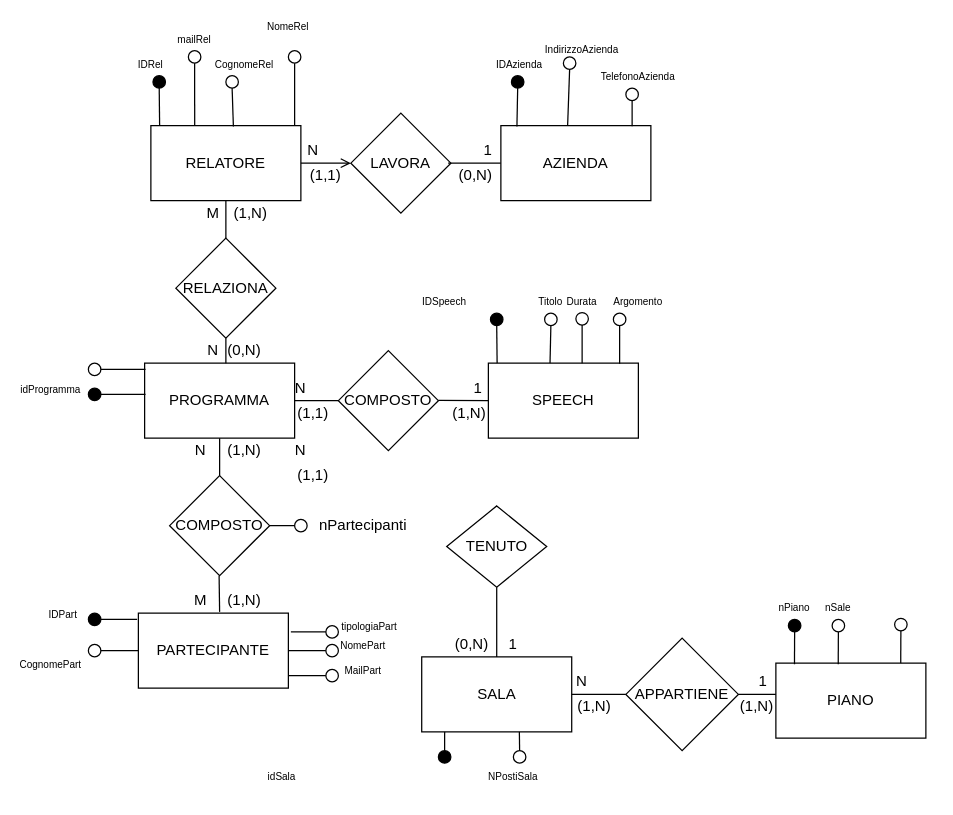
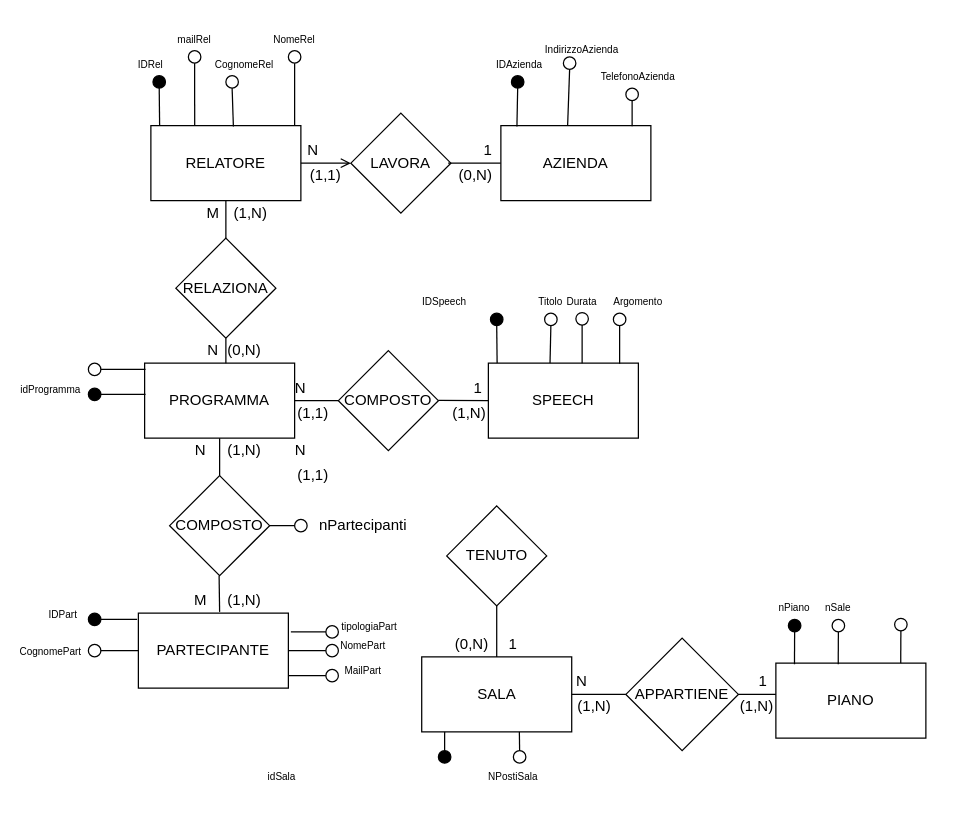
(288, 26) -> (294, 38)
(496, 547) -> (496, 556)
(51, 663) -> (51, 651)
